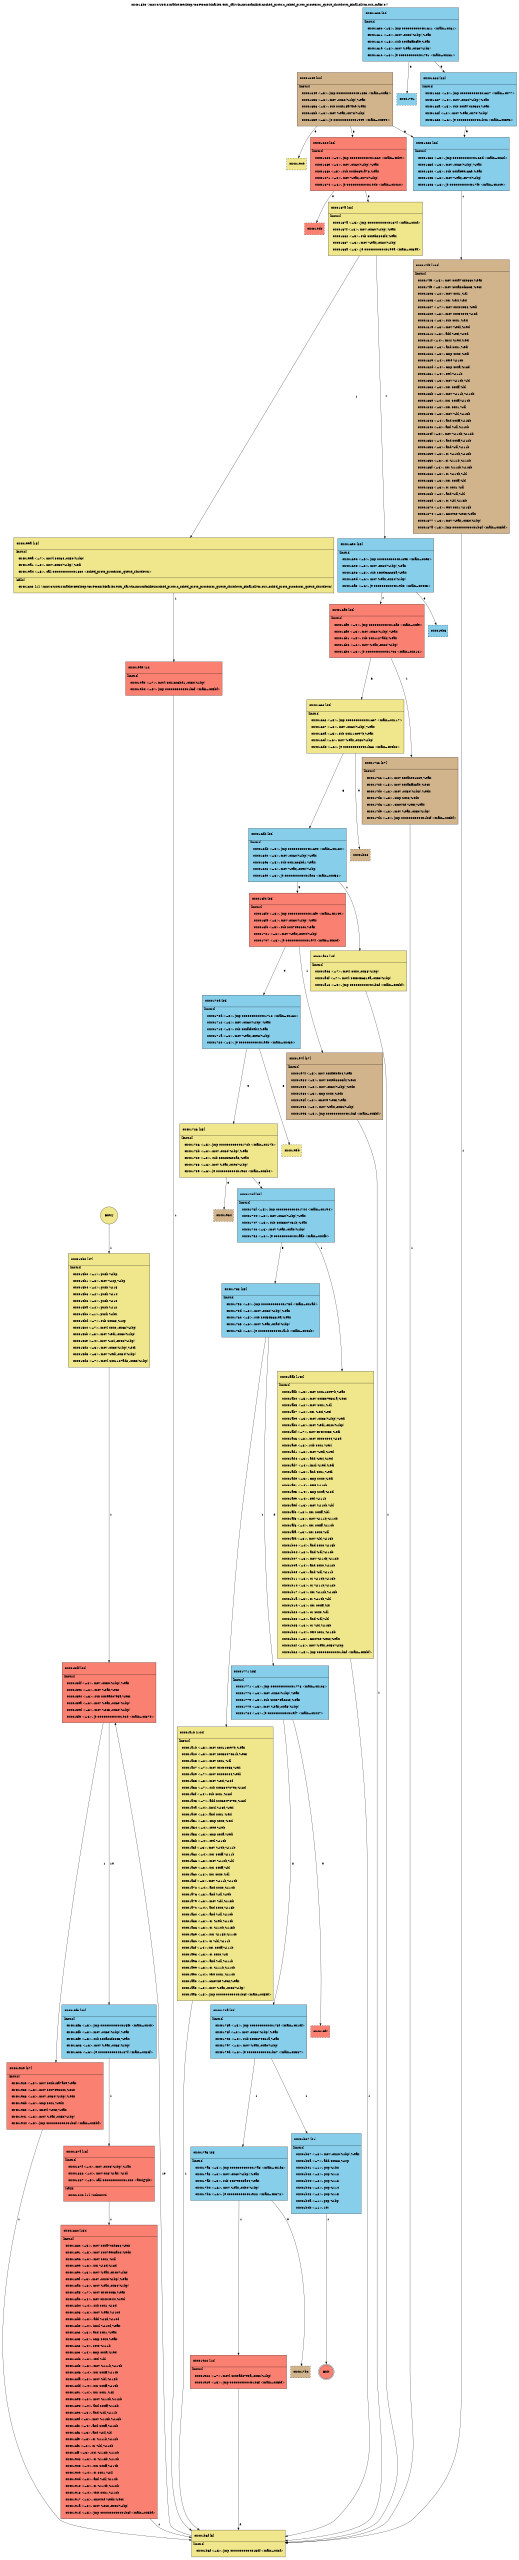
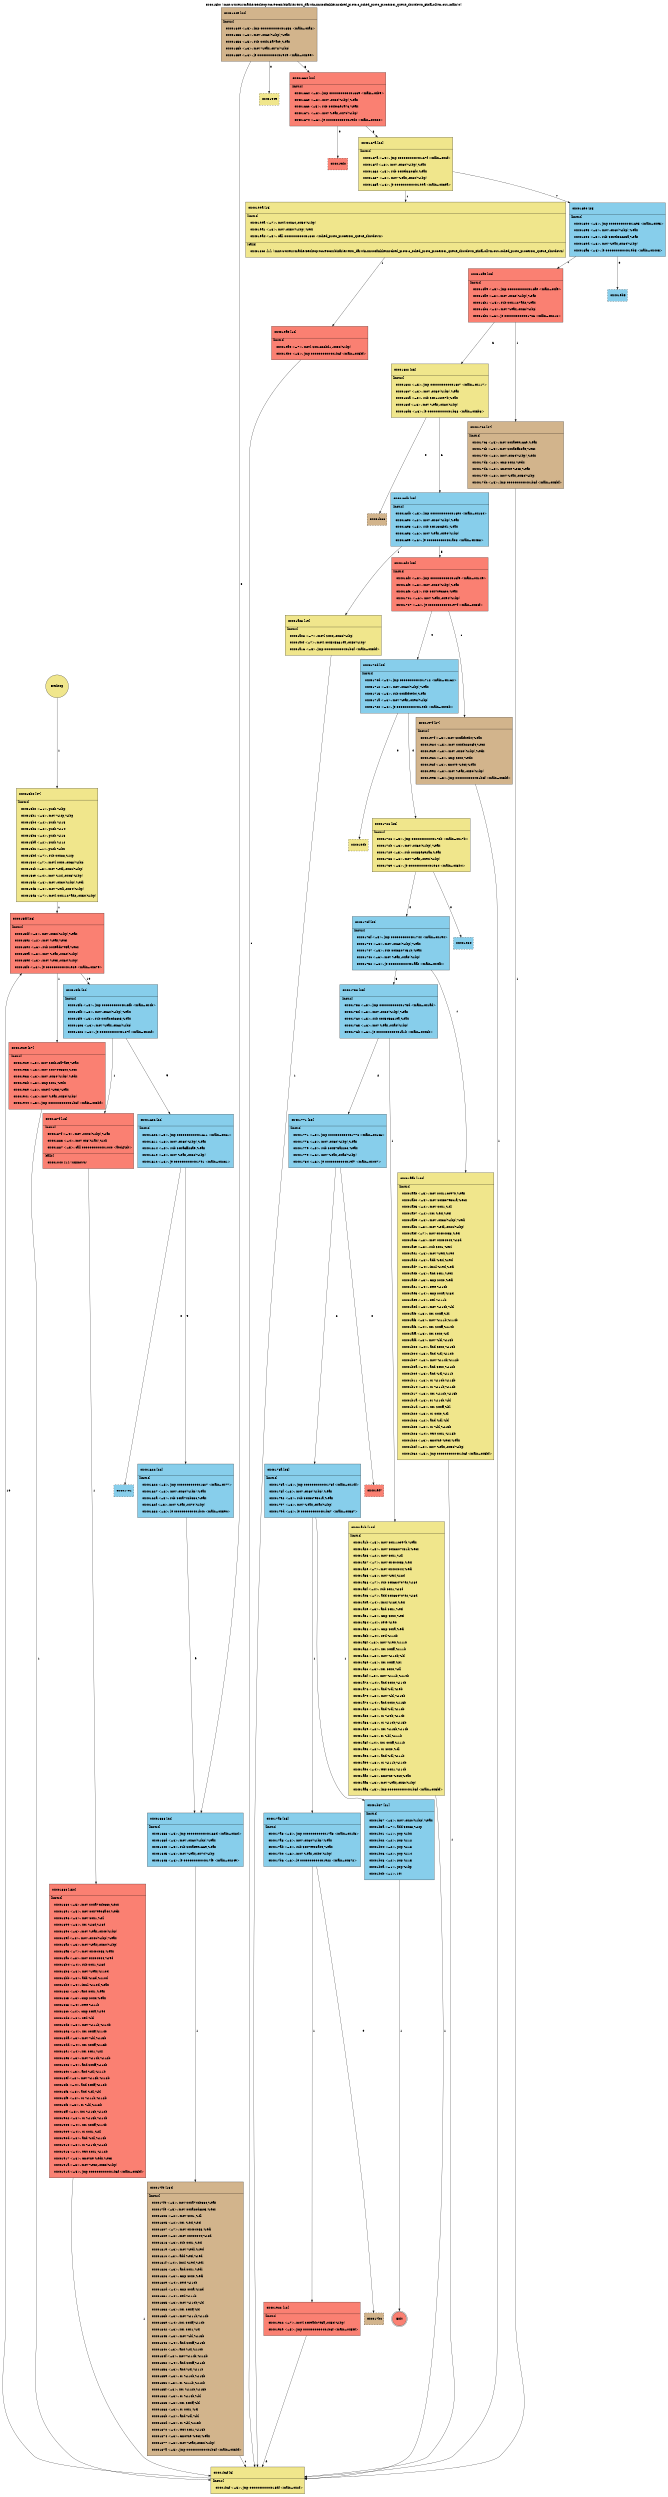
none -> (147, 1075)
(109, 1215) -> (57, 686)
(224, 1215) -> (463, 943)
